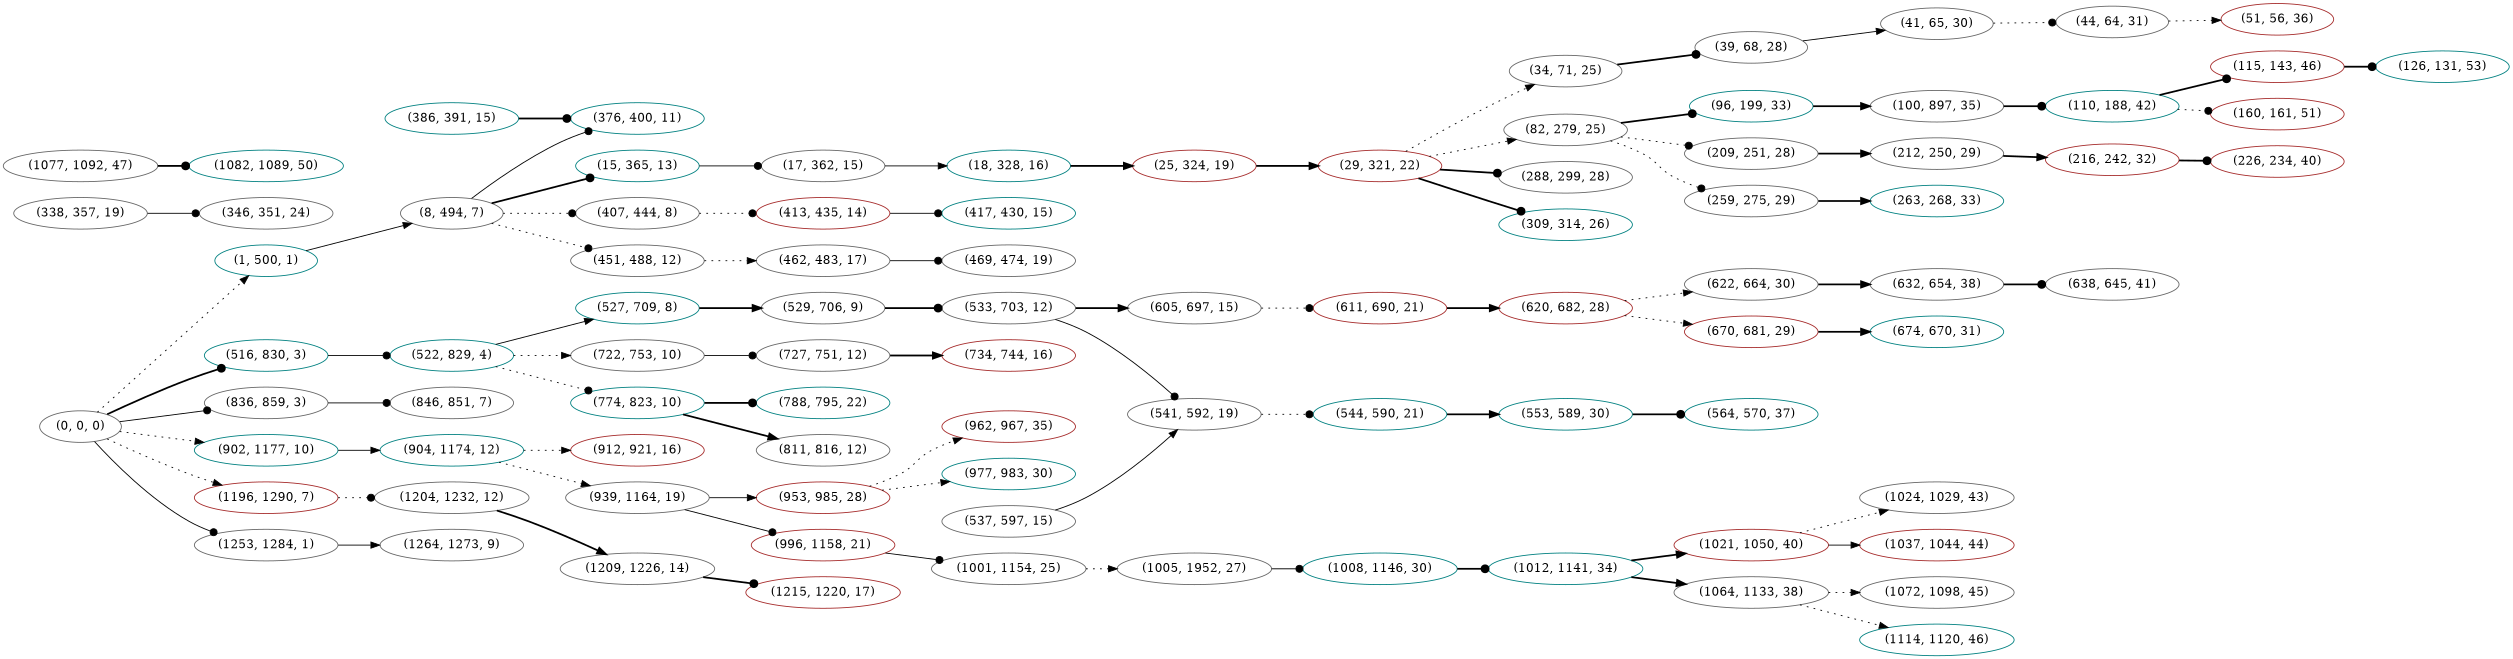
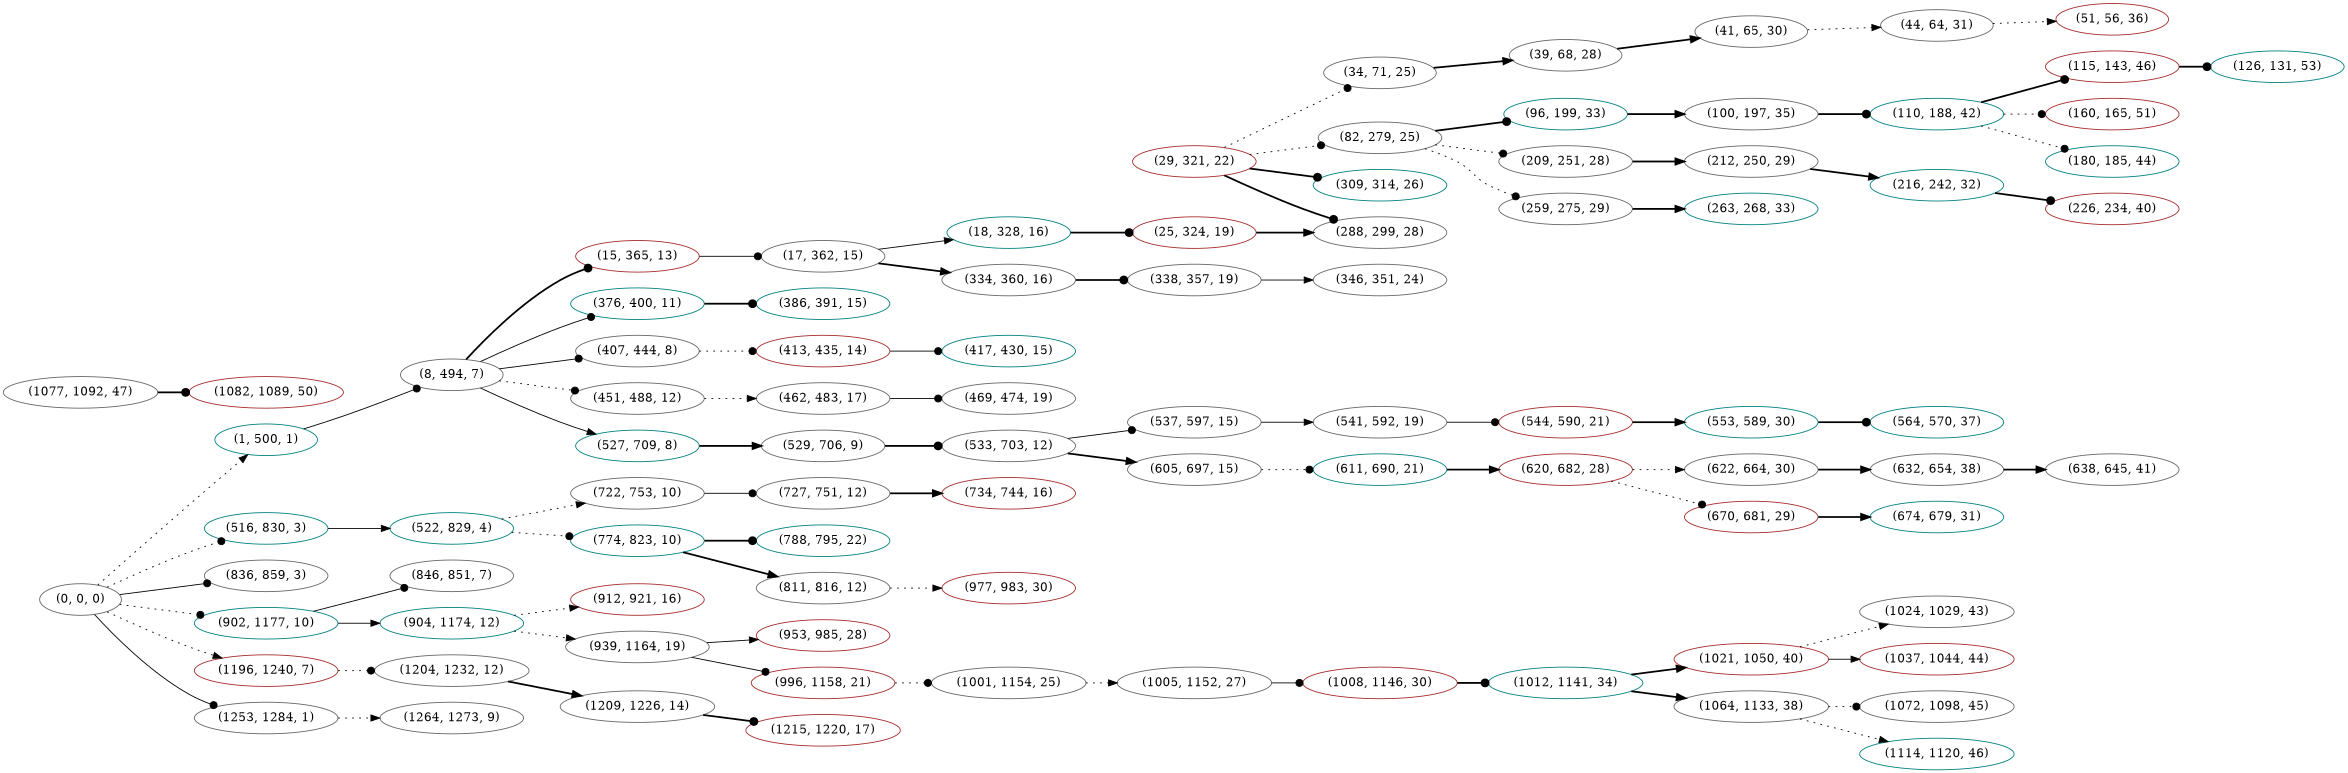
(2021, 23) -> (1840, 29)
(1840, 36) -> (1654, 44)
(1655, 60) -> (1468, 64)
(1937, 106) -> (1751, 114)
(2277, 114) -> (2112, 114)
(541, 118) -> (727, 304)
(1465, 118) -> (1284, 119)
(1468, 149) -> (1284, 150)
(2112, 160) -> (1937, 185)
none -> (2112, 162)
(266, 166) -> (266, 392)
(637, 166) -> (637, 256)
(1097, 166) -> (1098, 233)
(1283, 166) -> (1280, 233)
(170, 213) -> (1283, 280)
(536, 213) -> (537, 364)
(355, 238) -> (359, 411)
none -> (1009, 280)
(2021, 284) -> (2020, 470)
(1380, 308) -> (1380, 470)
(1654, 319) -> (1655, 492)
(1937, 332) -> (1937, 517)
(540, 333) -> (533, 411)
(1117, 351) -> (1098, 435)
(356, 356) -> (355, 528)
(162, 390) -> (162, 563)
(356, 403) -> (357, 600)
(1284, 414) -> (1469, 422)
(1380, 414) -> (1566, 422)
(1009, 427) -> none
(157, 436) -> (158, 609)
(1009, 474) -> (1009, 588)
(912, 486) -> (911, 588)
(266, 498) -> (266, 671)
(354, 545) -> (354, 718)
(911, 556) -> (910, 683)
(1194, 569) -> (1194, 683)
(1380, 569) -> (1380, 683)
(1840, 592) -> (1841, 707)
